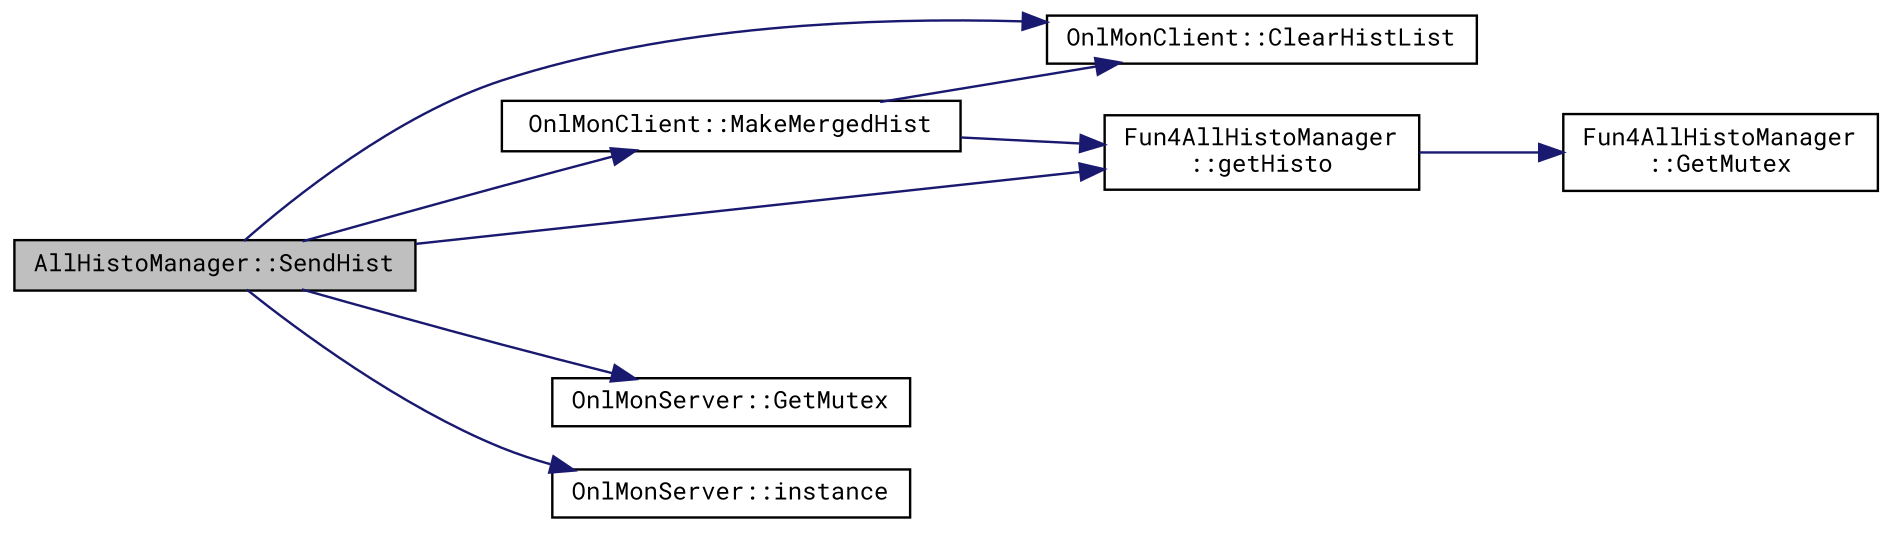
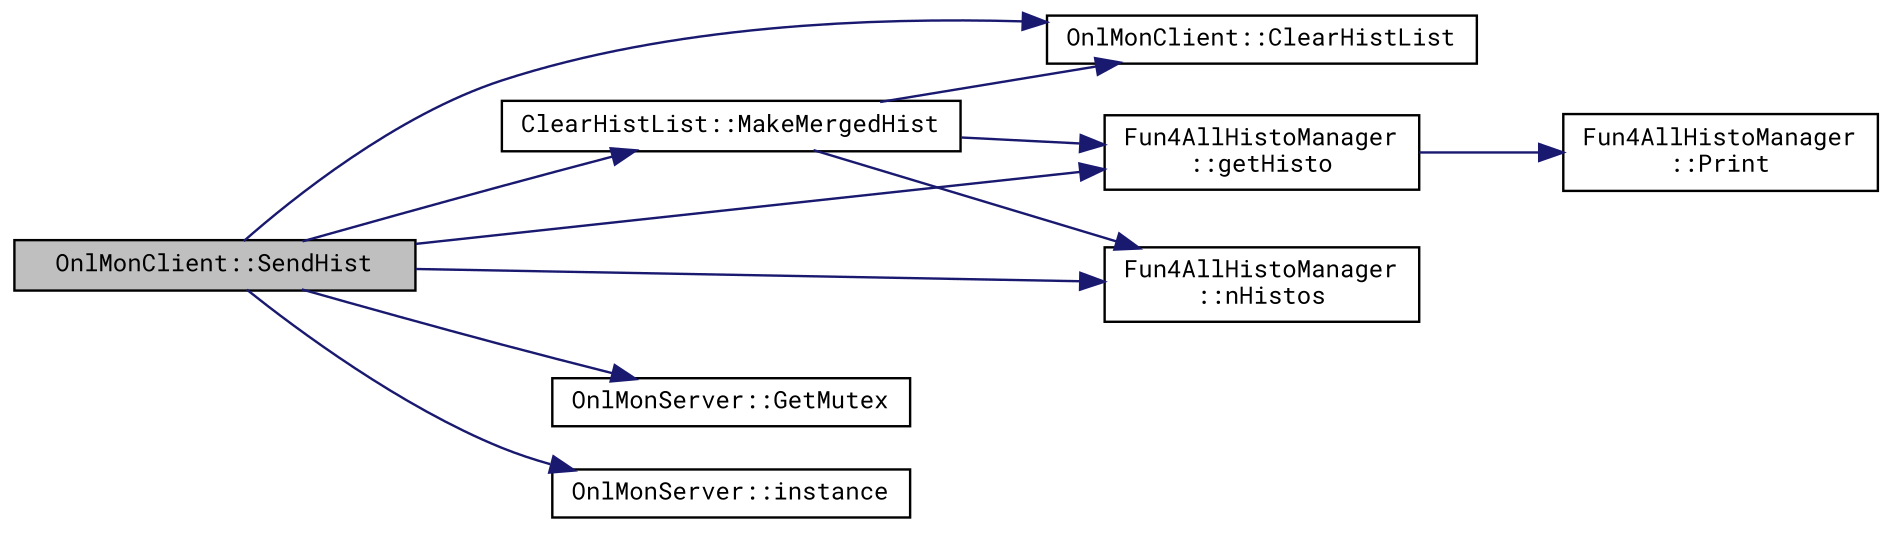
(731, 126) -> (731, 126)
(1721, 152) -> (1721, 152)
(215, 265) -> (215, 265)
none -> (1262, 285)
